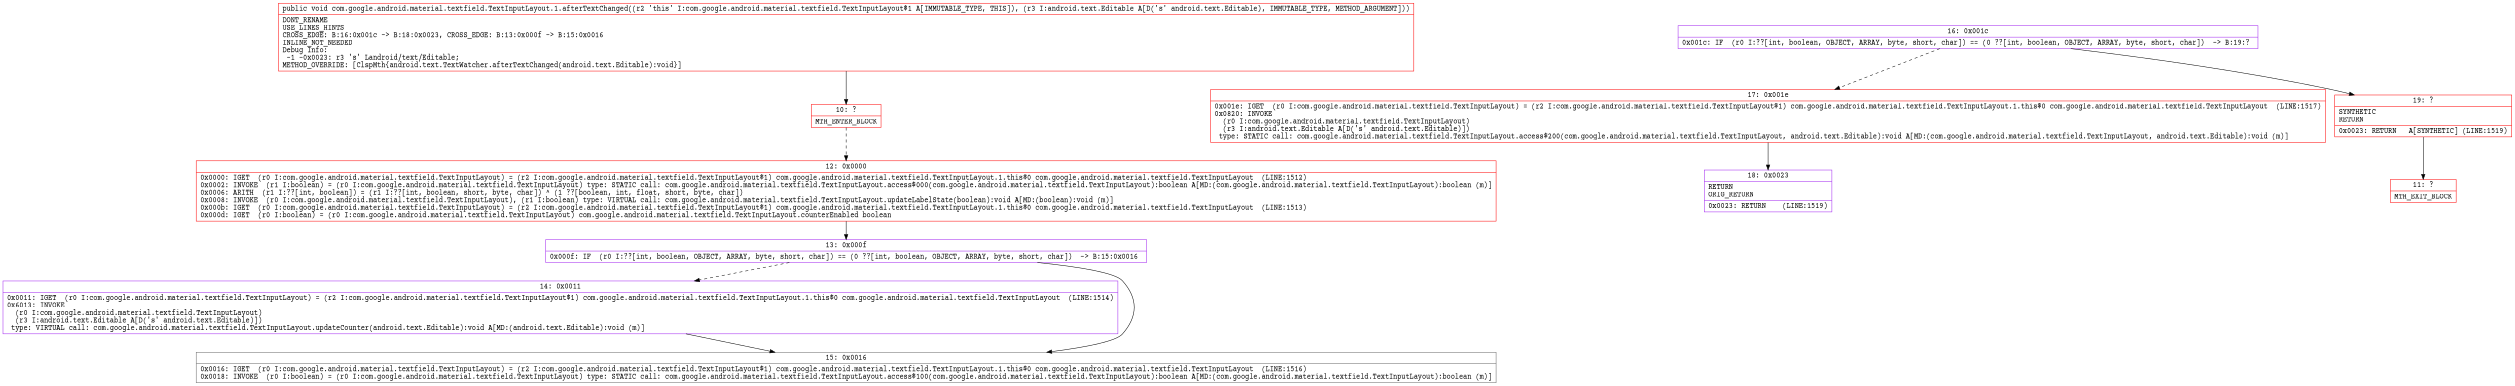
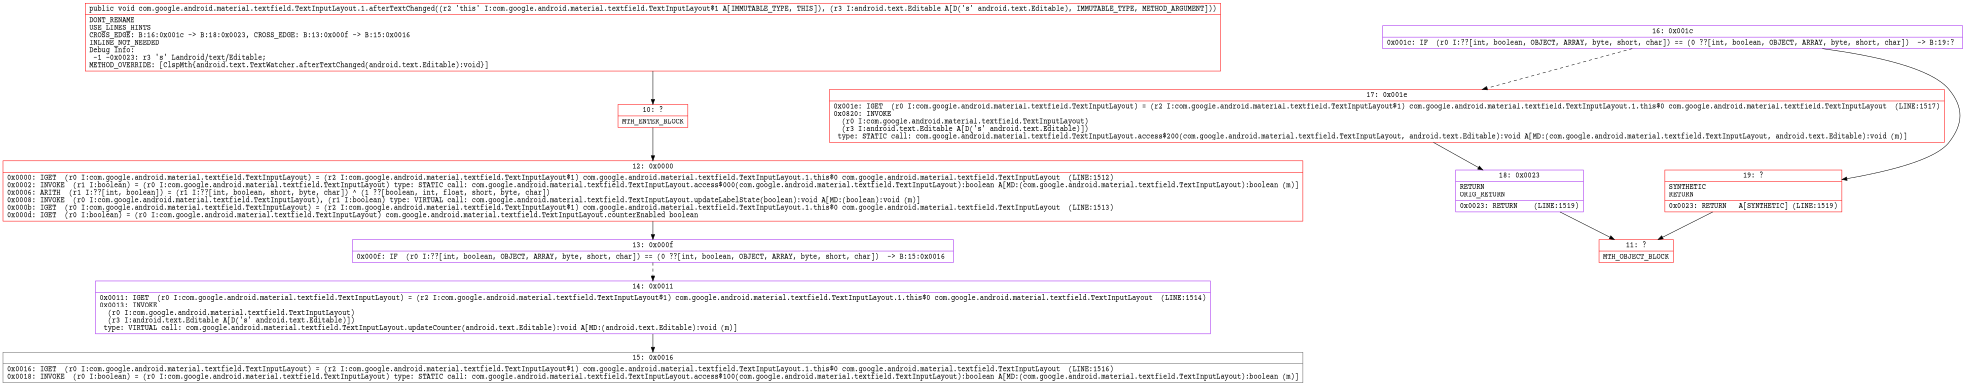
(846, 142) -> (653, 142)
(2423, 196) -> (1636, 257)
none -> (1585, 225)
(1133, 300) -> none
(40, 305) -> (133, 305)
